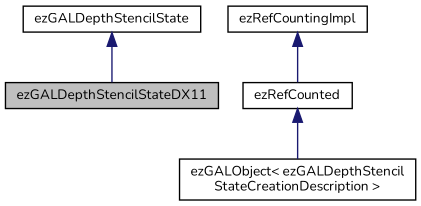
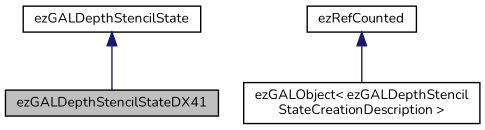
(298, 19) -> none
(112, 96) -> (112, 103)
